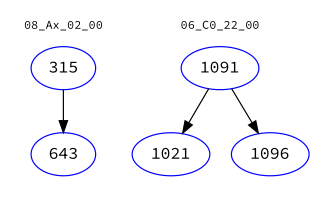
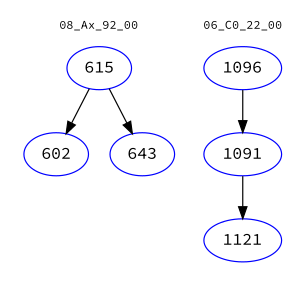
(64, 26) -> (99, 26)
(63, 68) -> (99, 68)
(242, 106) -> (243, 105)
none -> (56, 154)
(171, 154) -> (243, 240)
